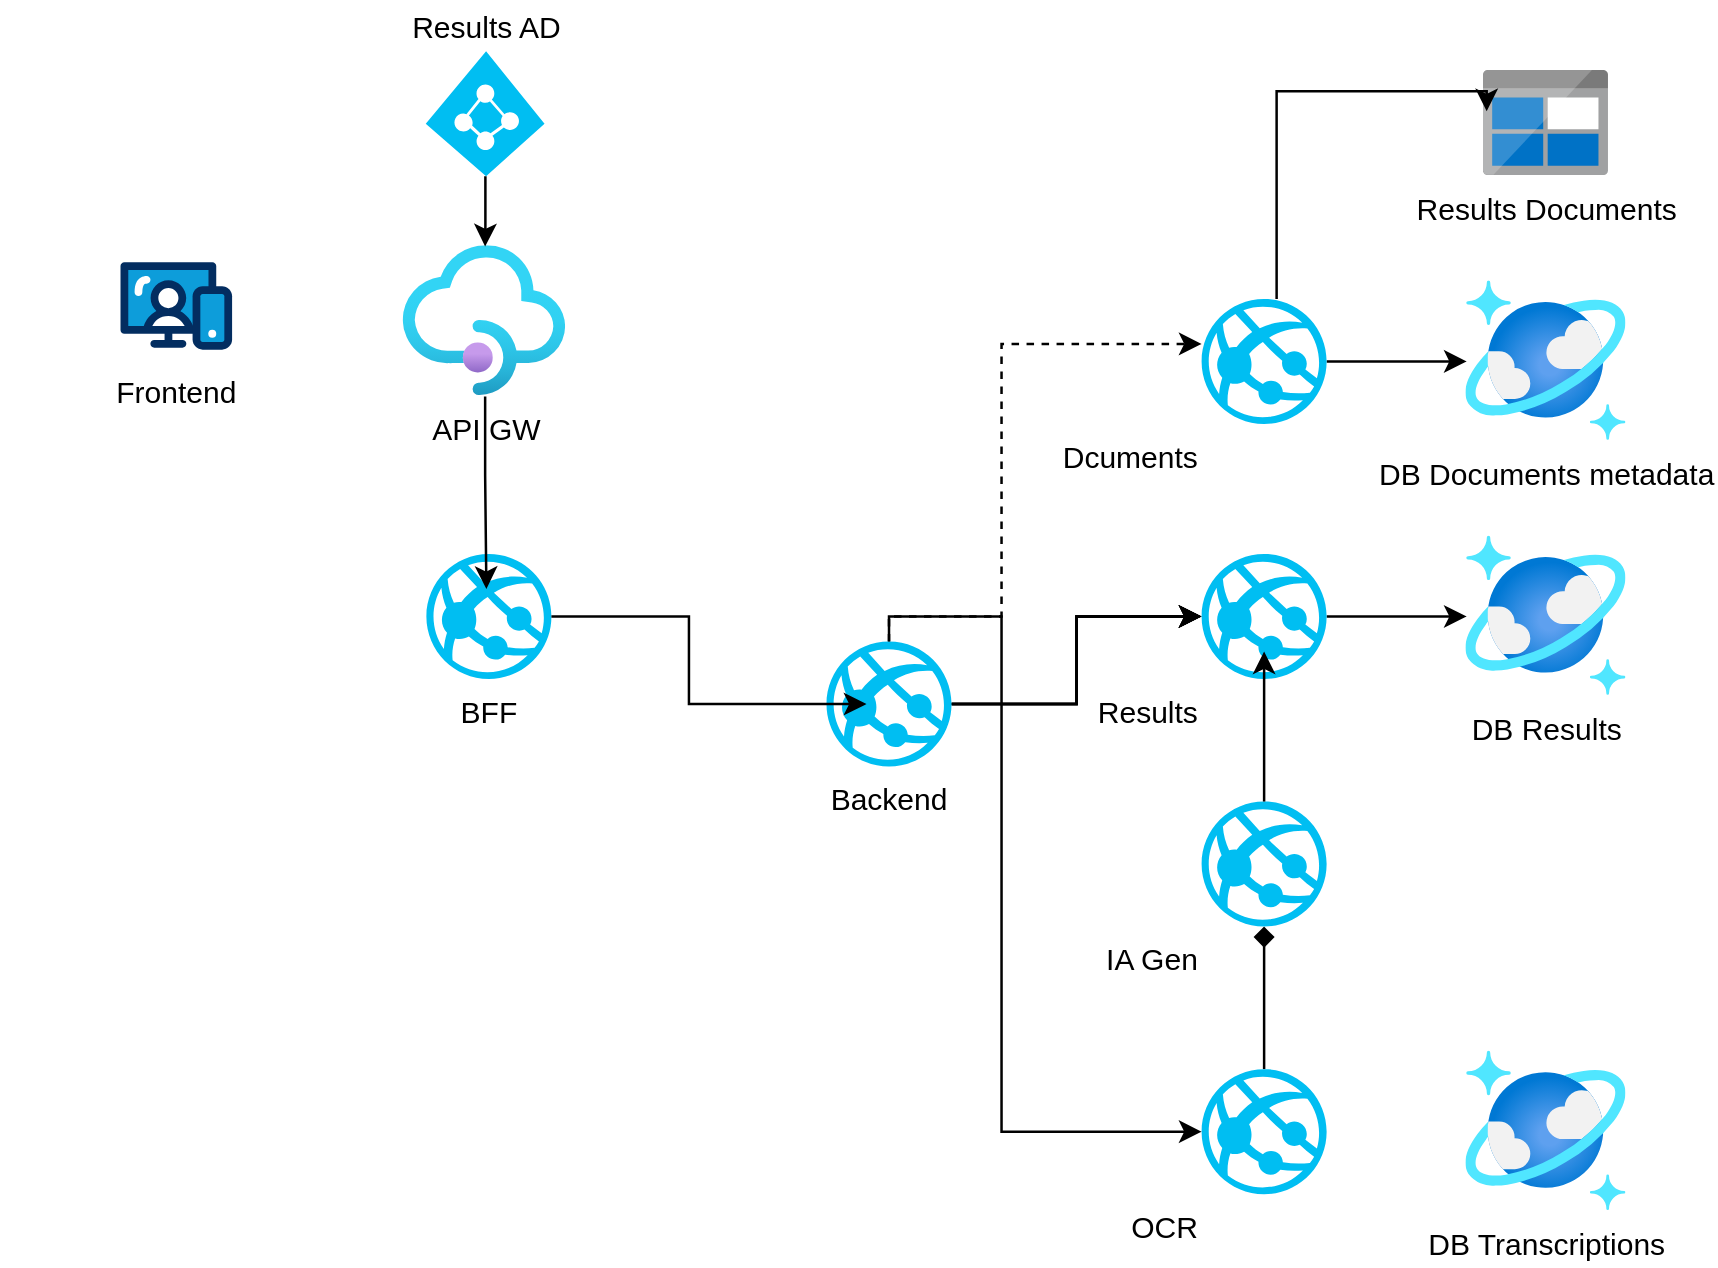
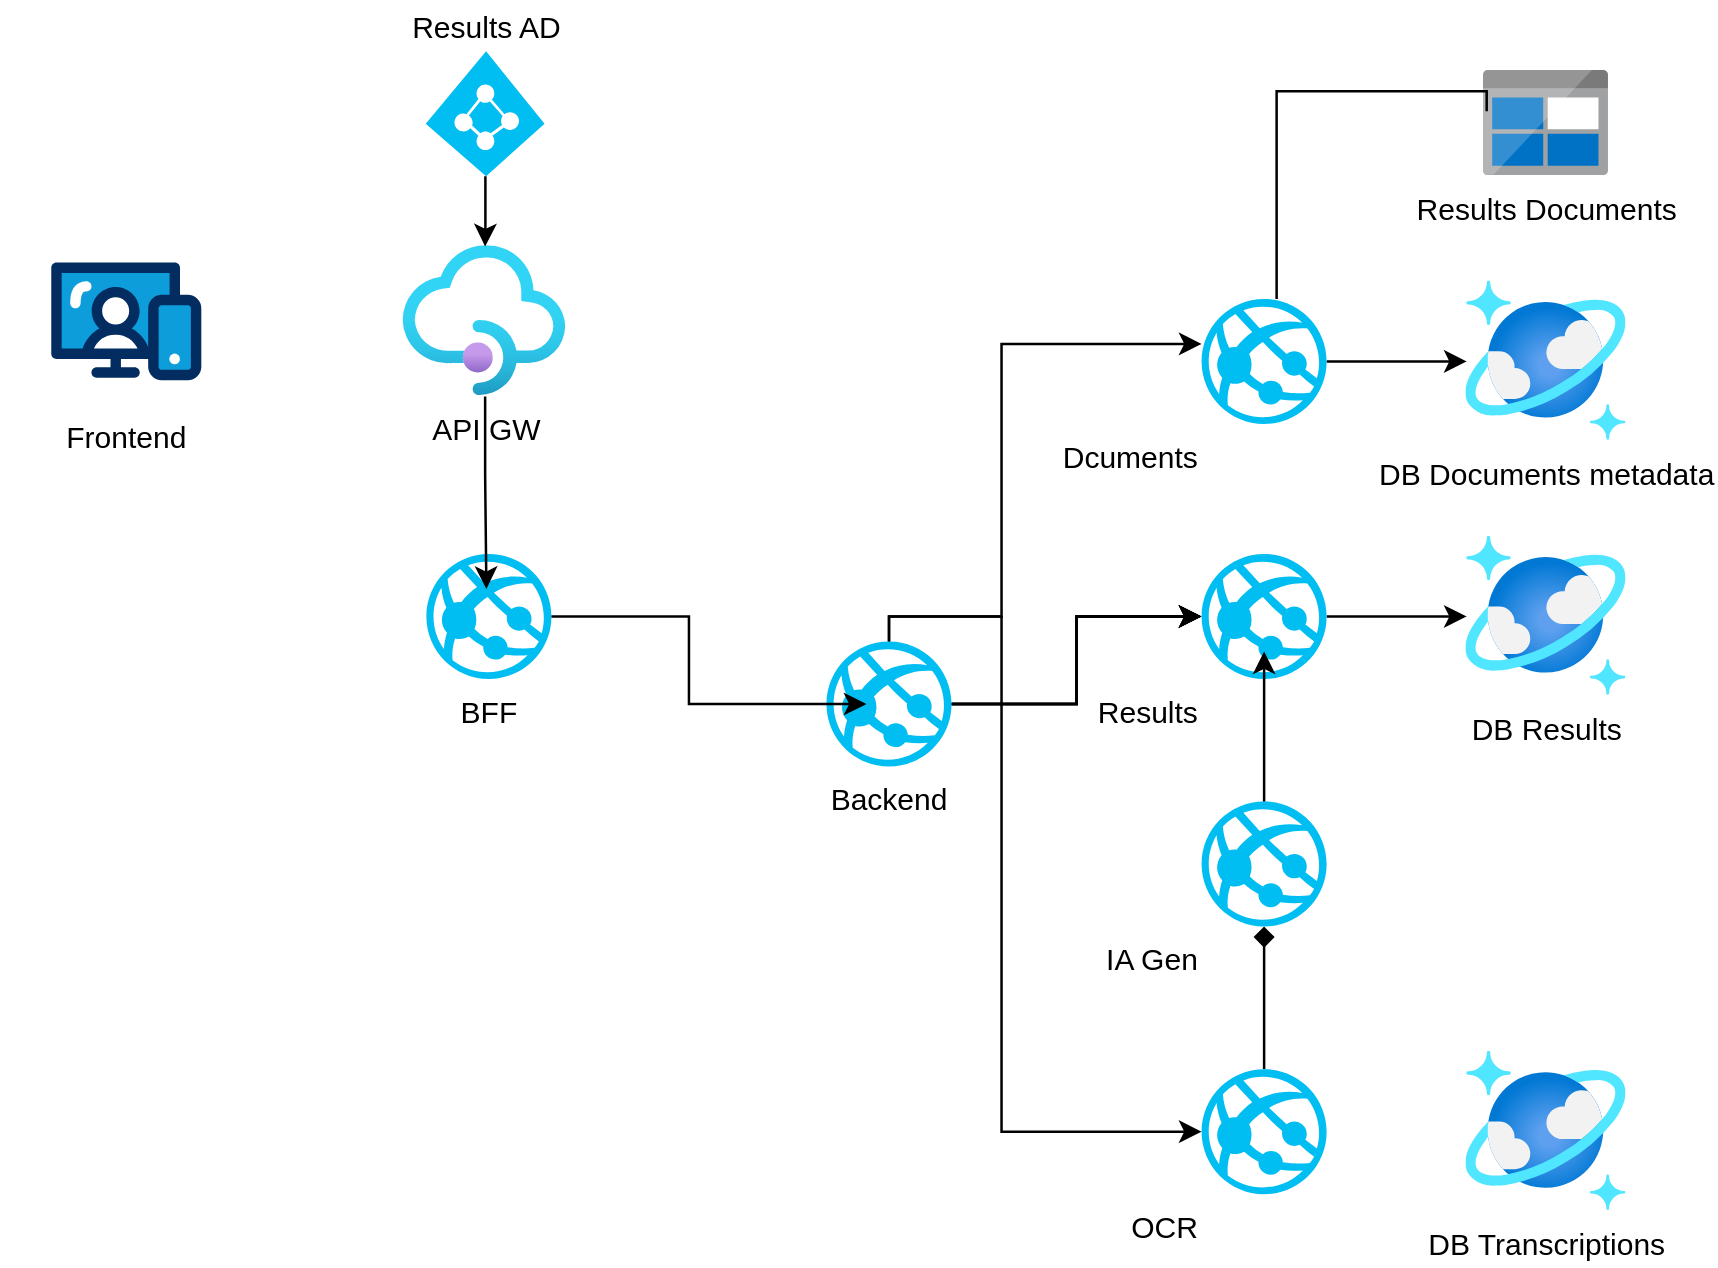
(1482, 91) -> (1486, 95)
(176, 306) -> (126, 321)
(1001, 392) -> (1001, 392)
